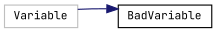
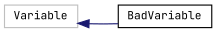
(92, 9) -> (104, 24)
